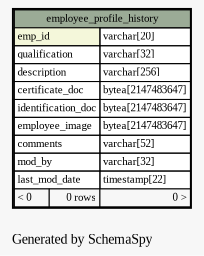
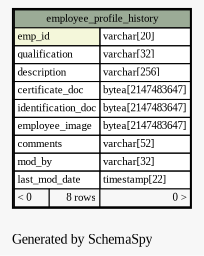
(82, 197) -> (82, 197)
